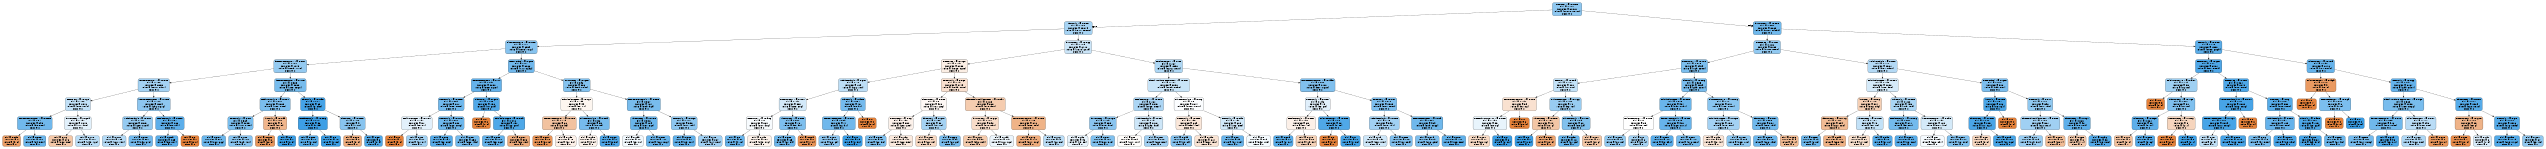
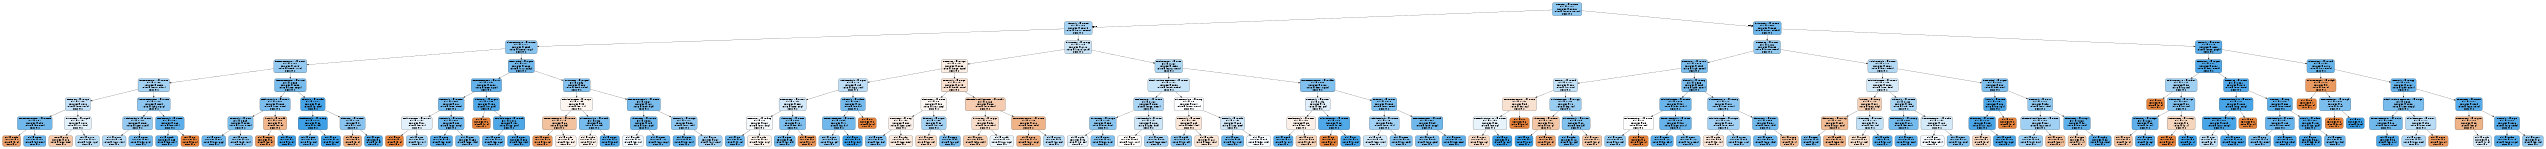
(61, 141) -> (61, 141)
(519, 141) -> (519, 141)
(1638, 141) -> (1638, 141)
(2005, 141) -> (2005, 141)
(2361, 141) -> none
(2461, 141) -> none
